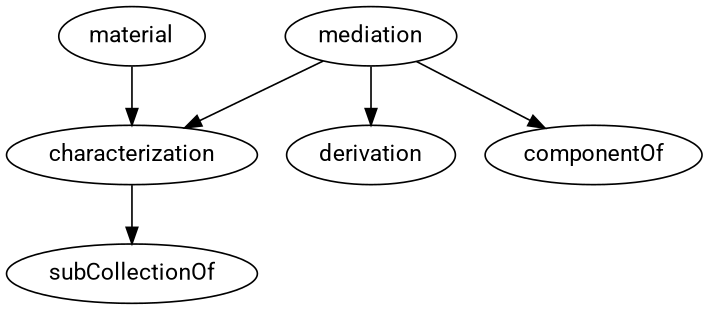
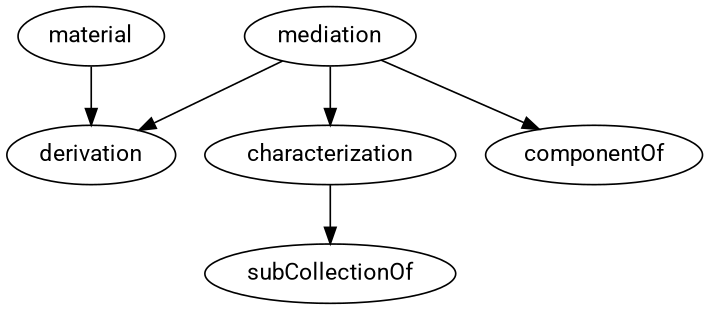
(132, 88) -> (91, 88)
